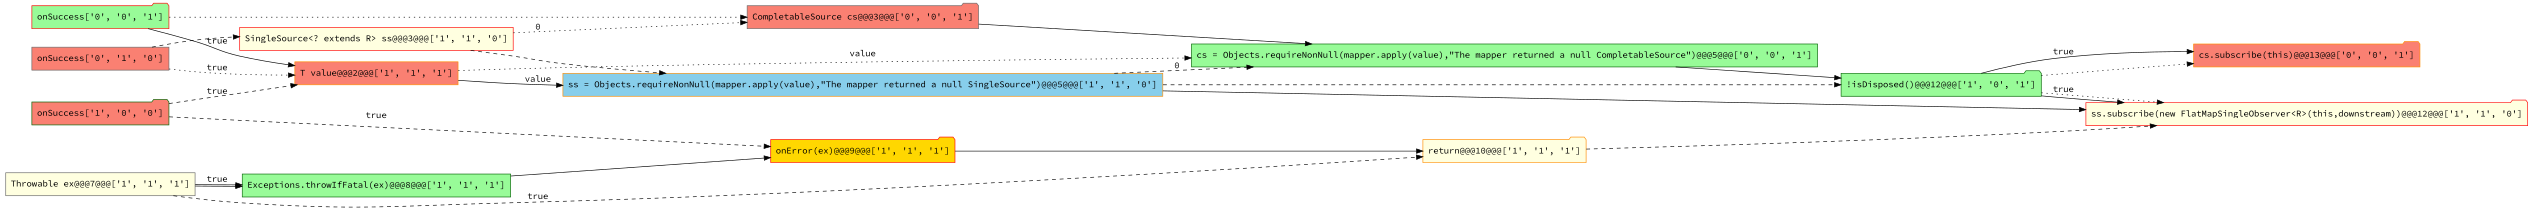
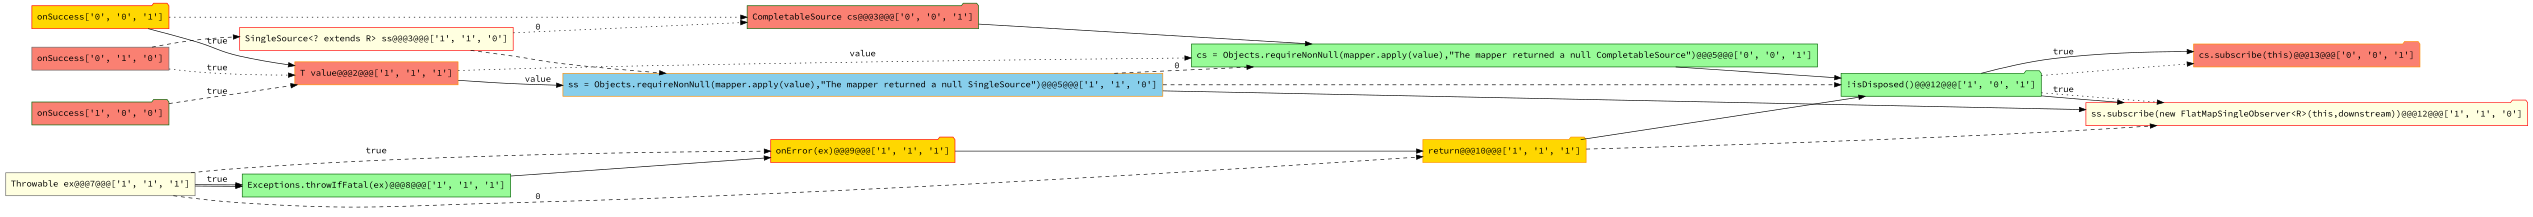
(100, 17) -> (100, 17)
(863, 17) -> (863, 17)
none -> (1720, 118)
(467, 132) -> (477, 157)
(1504, 151) -> (1504, 151)
(538, 197) -> (538, 197)
